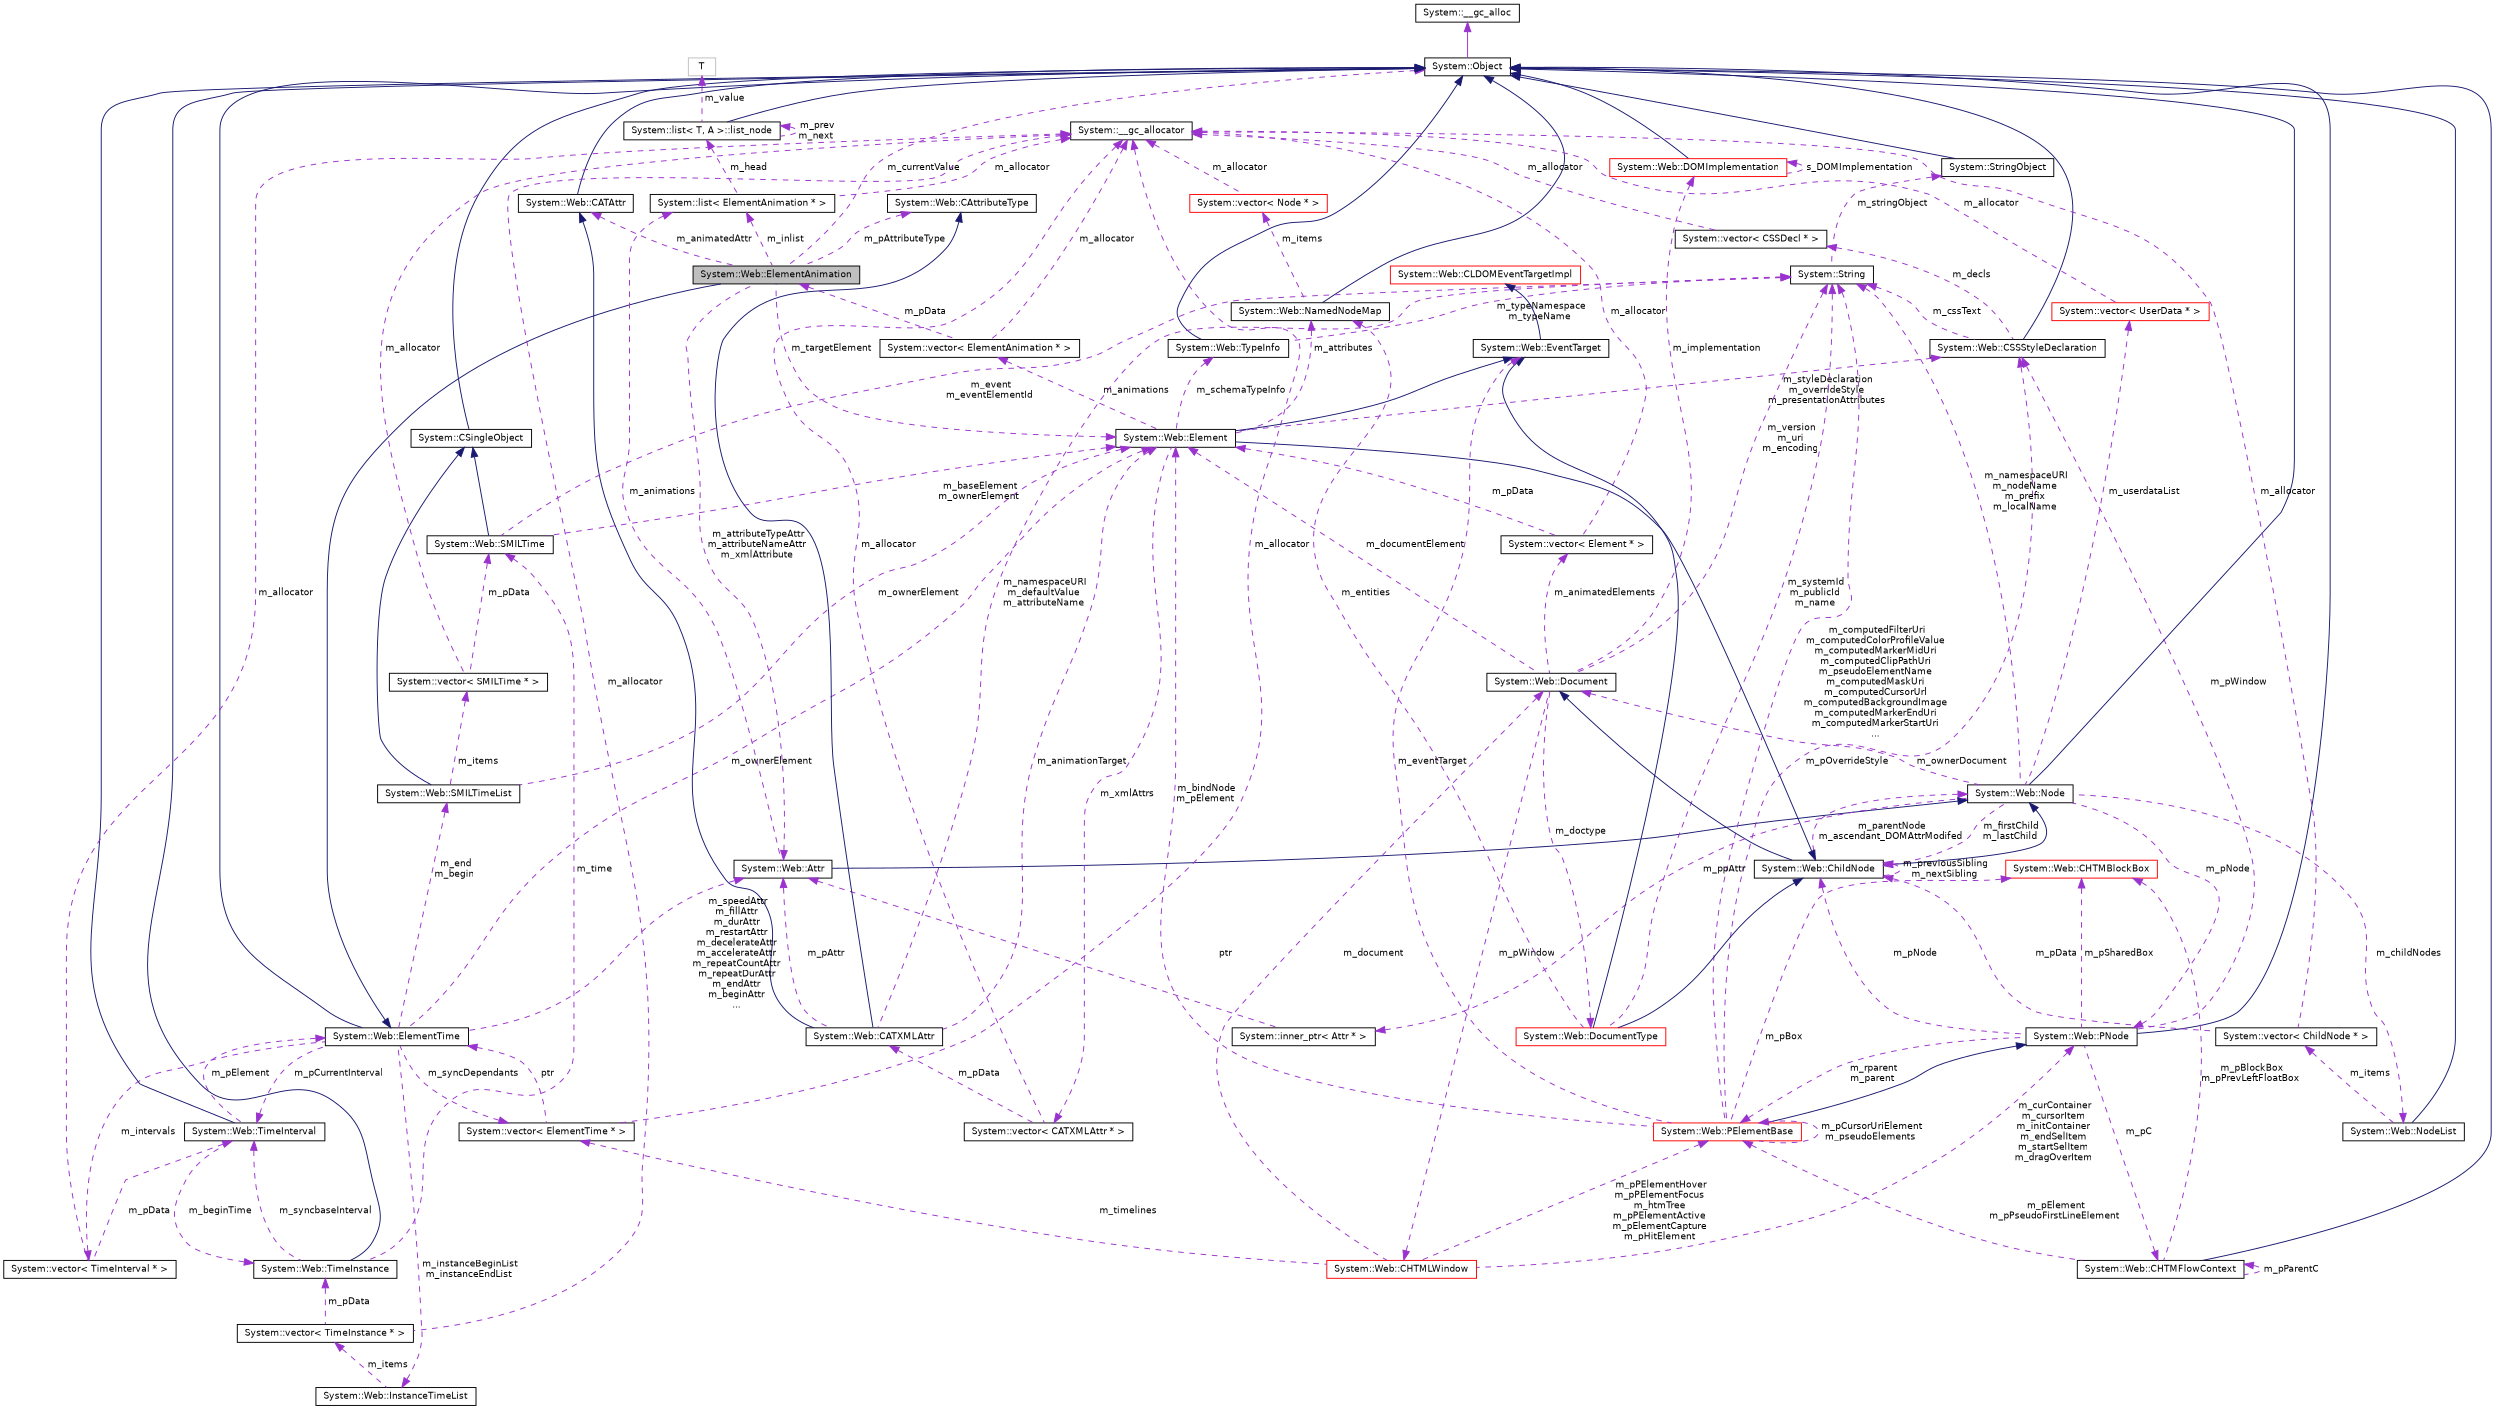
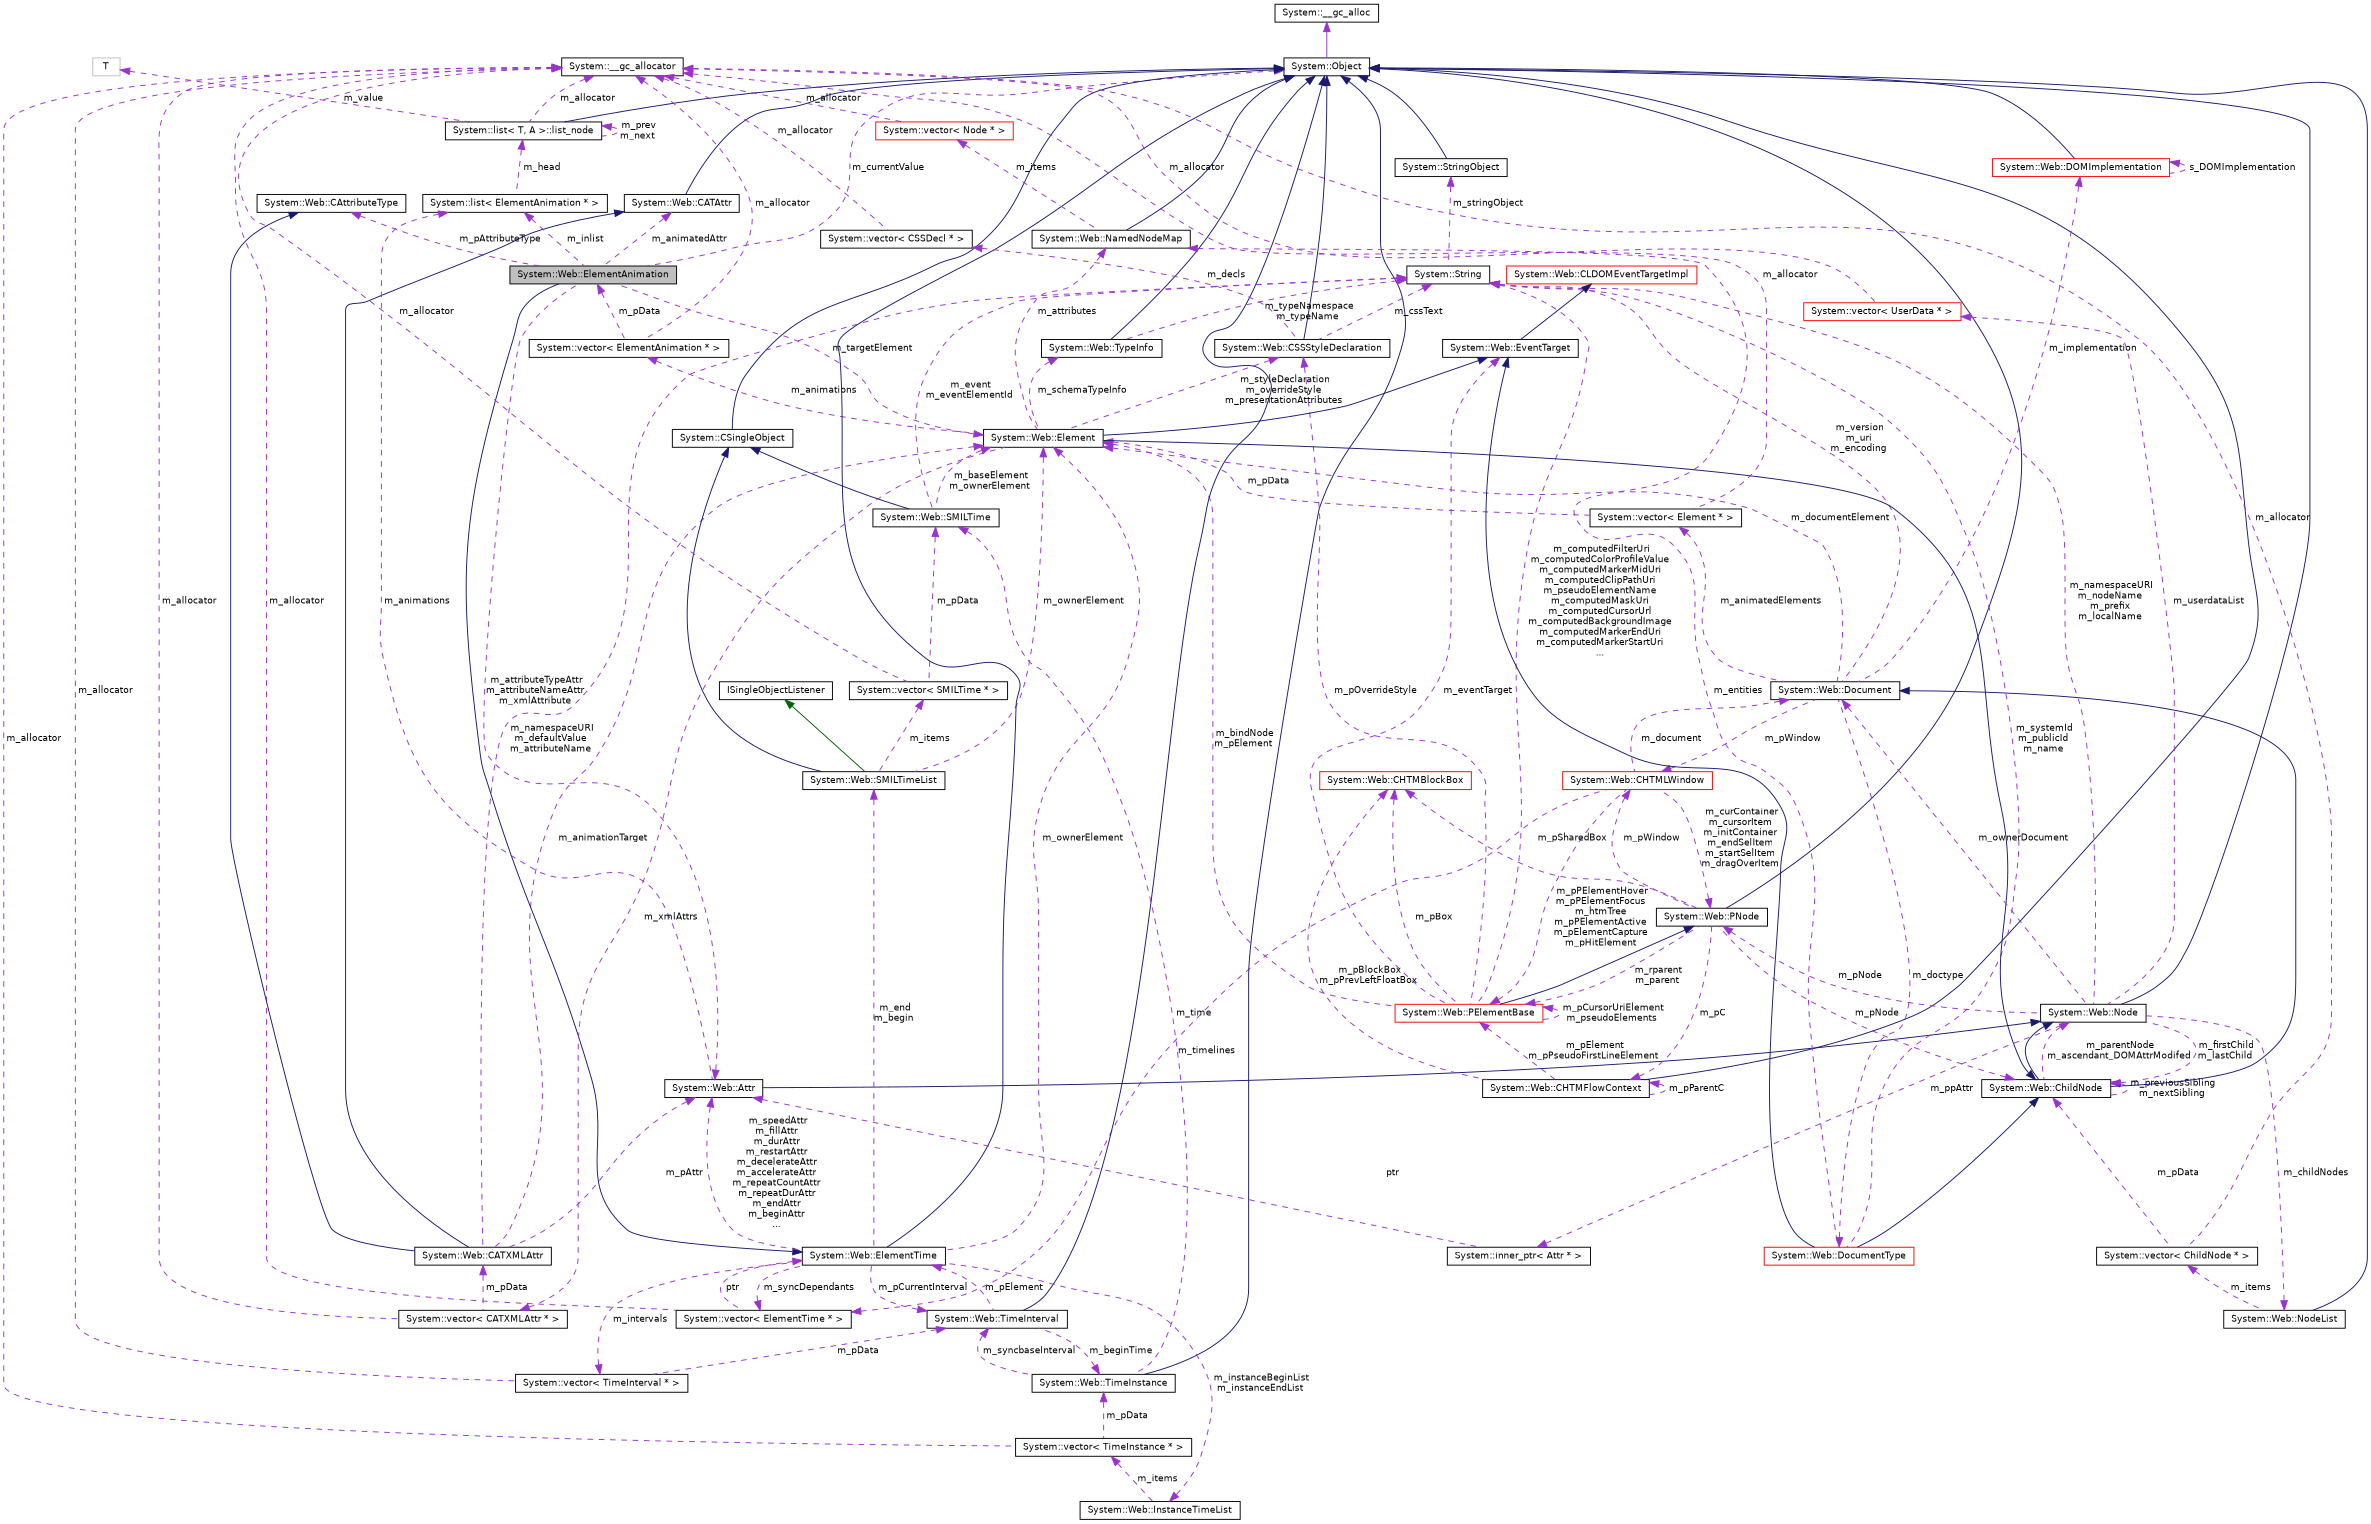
(952, 181) -> (554, 96)
none -> (776, 691)
(2198, 714) -> (1623, 872)
